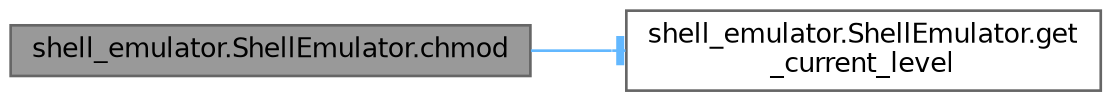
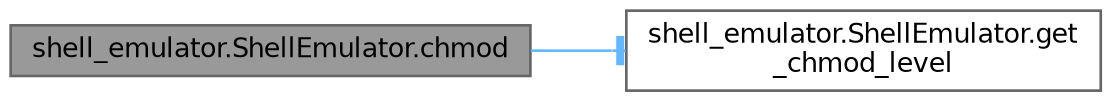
(864, 51) -> (864, 51)
